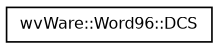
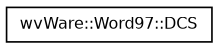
(109, 25) -> (109, 25)
